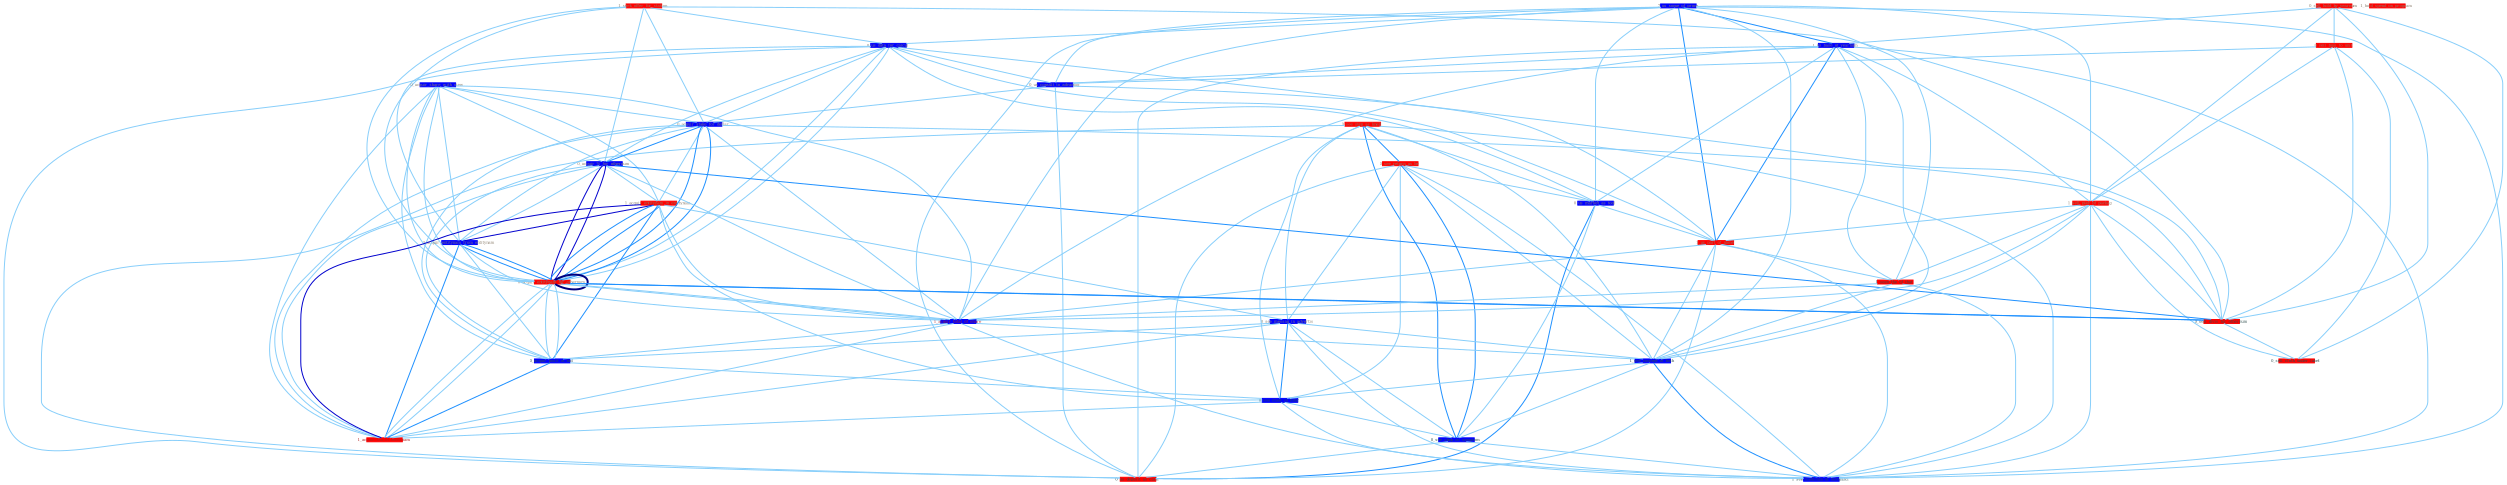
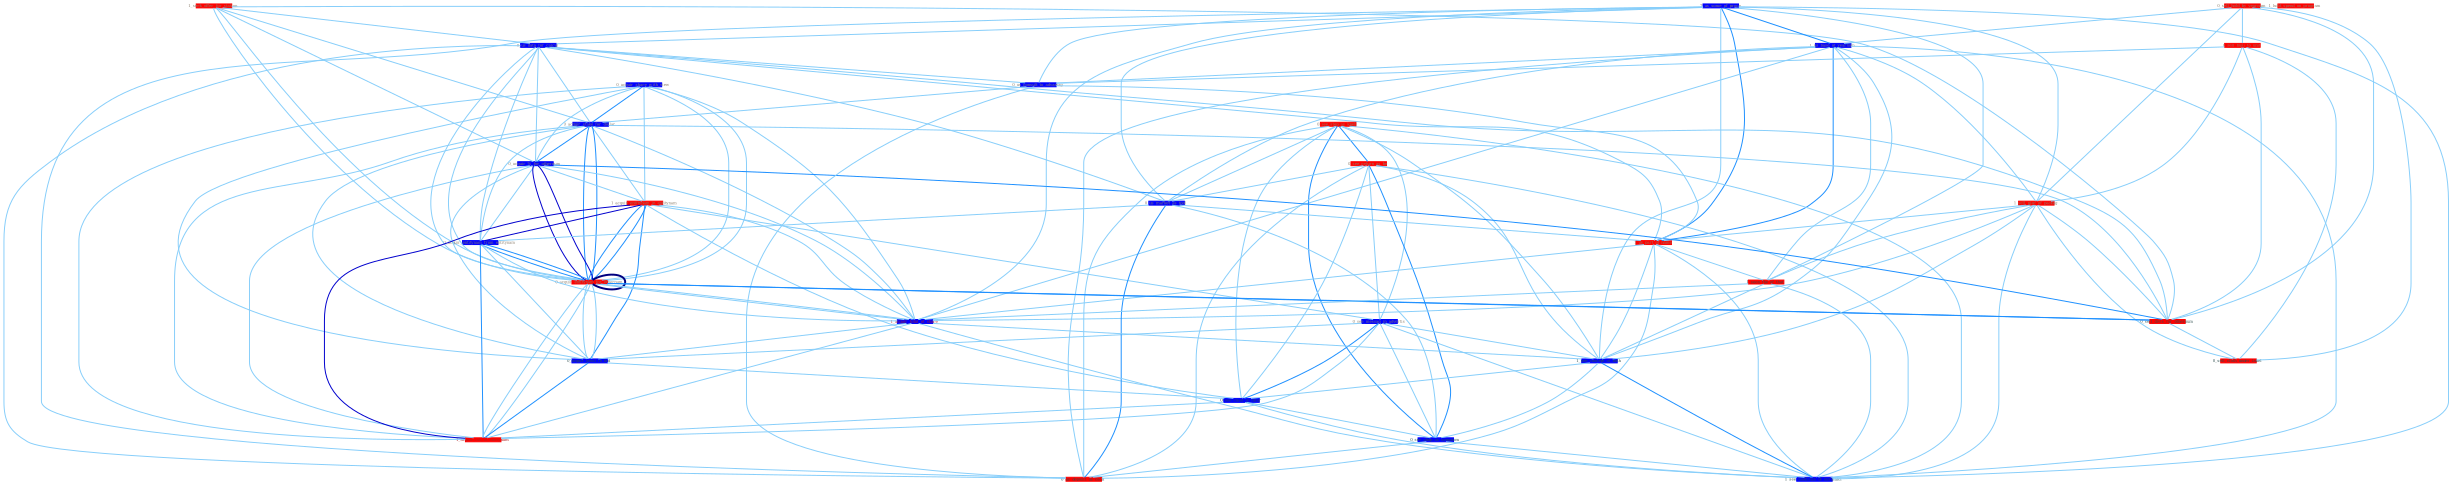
(571, 105) -> (617, 105)
(449, 164) -> (823, 223)
